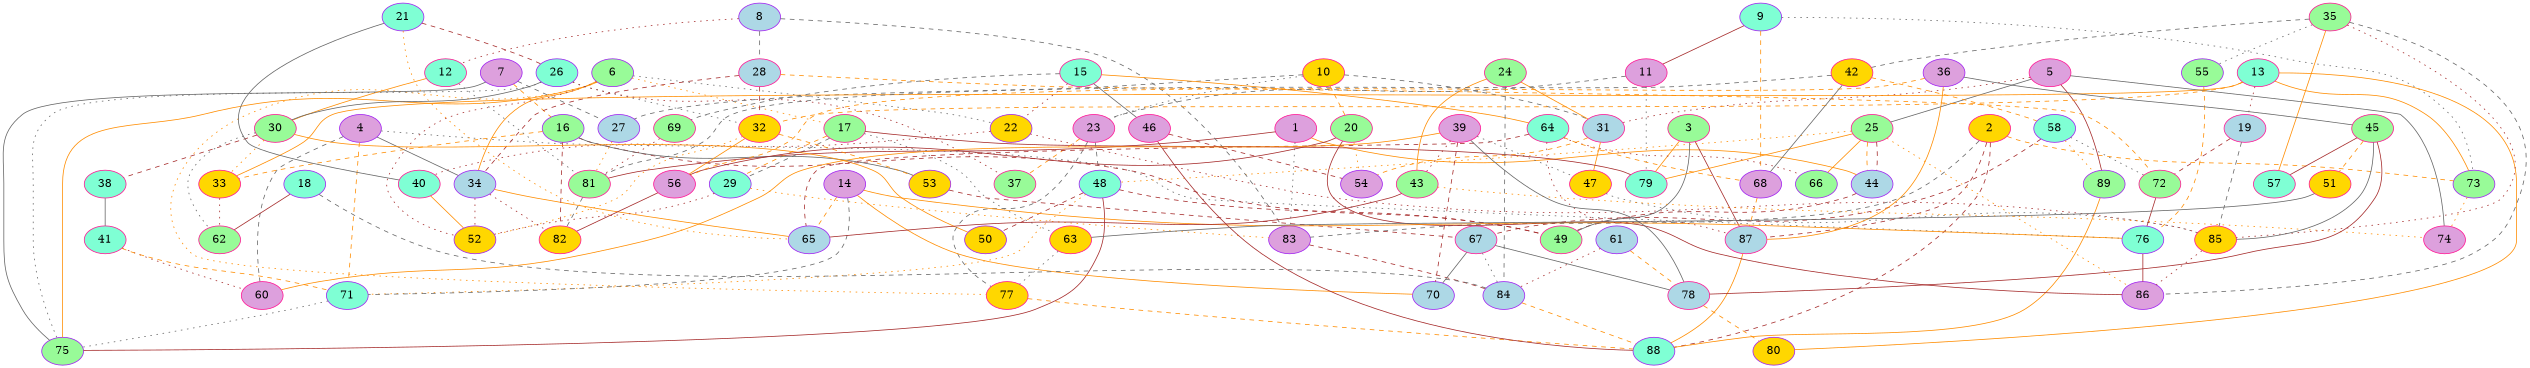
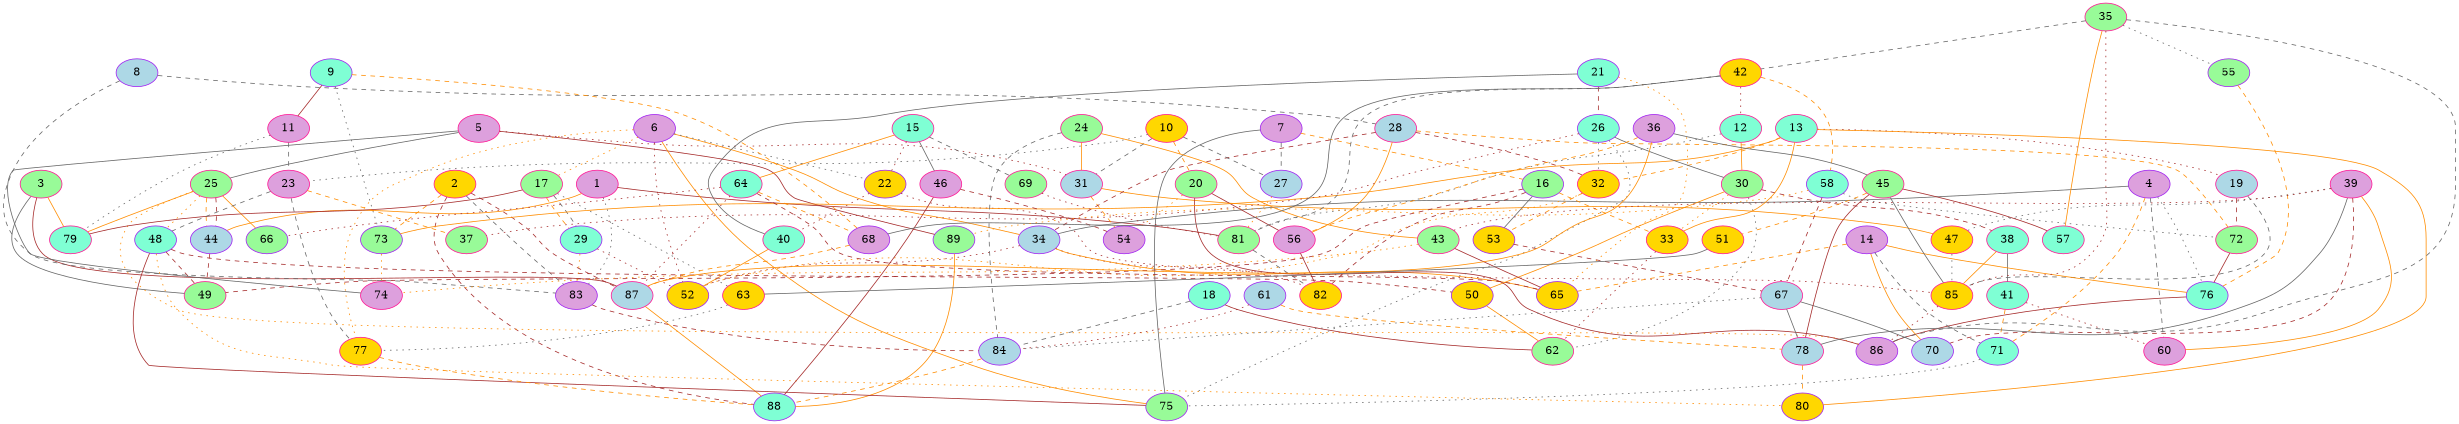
(599, 32) -> (1741, 101)
(613, 73) -> (655, 128)
(723, 153) -> (1364, 198)
(809, 240) -> (1557, 296)
none -> (1979, 268)
(739, 281) -> (942, 385)
none -> (1513, 323)
